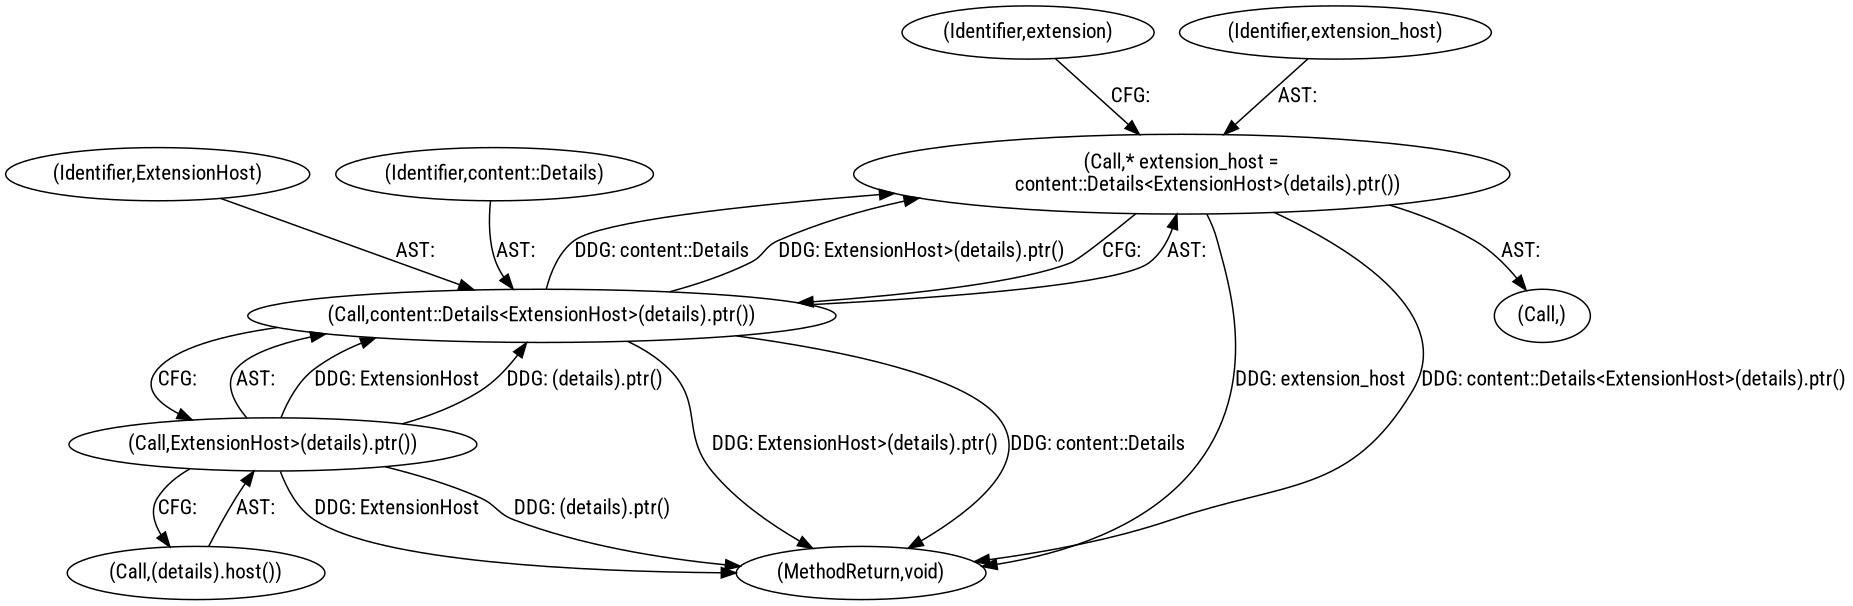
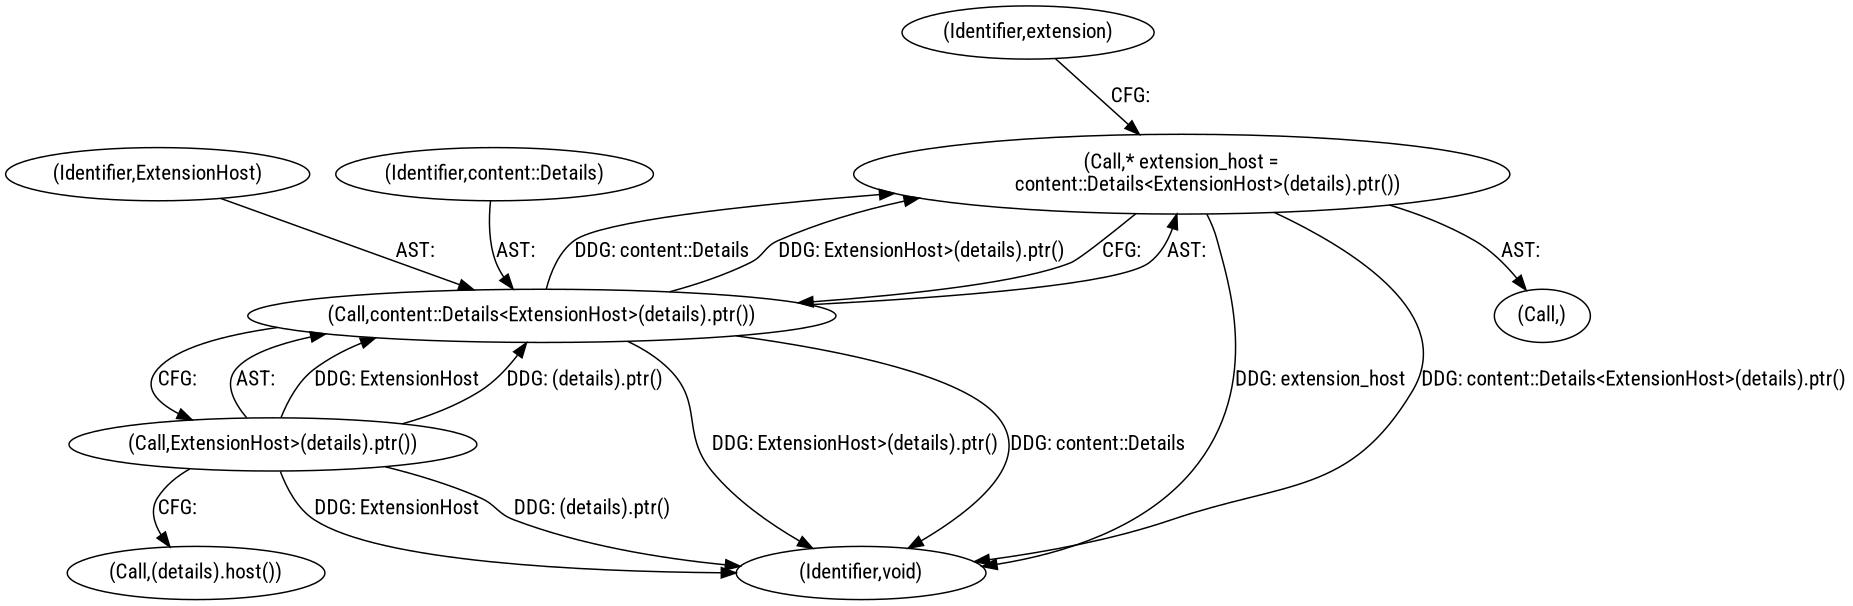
(1335, 33) -> none
(226, 514) -> none
(861, 573) -> (861, 573)
